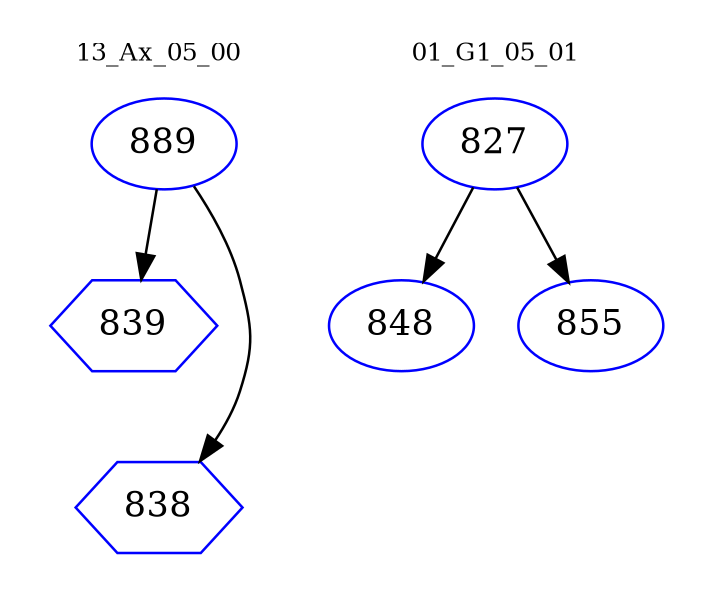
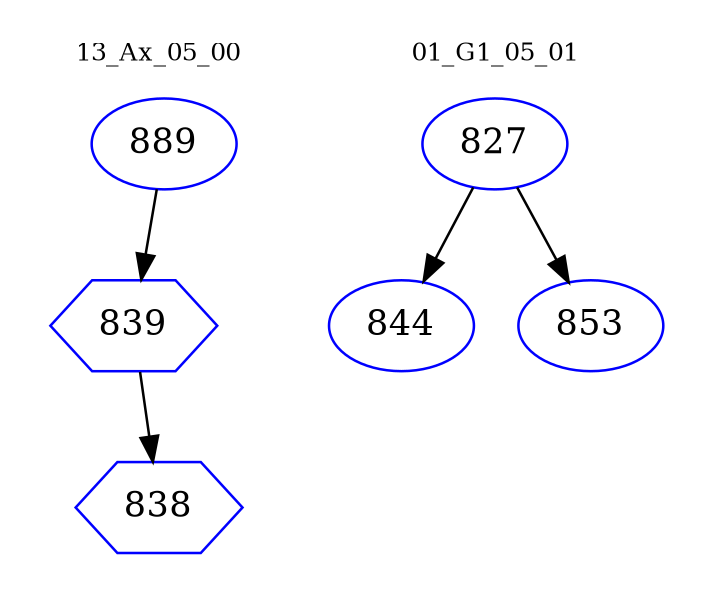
(247, 311) -> (145, 404)
(401, 326) -> (401, 326)
(591, 326) -> (591, 326)
